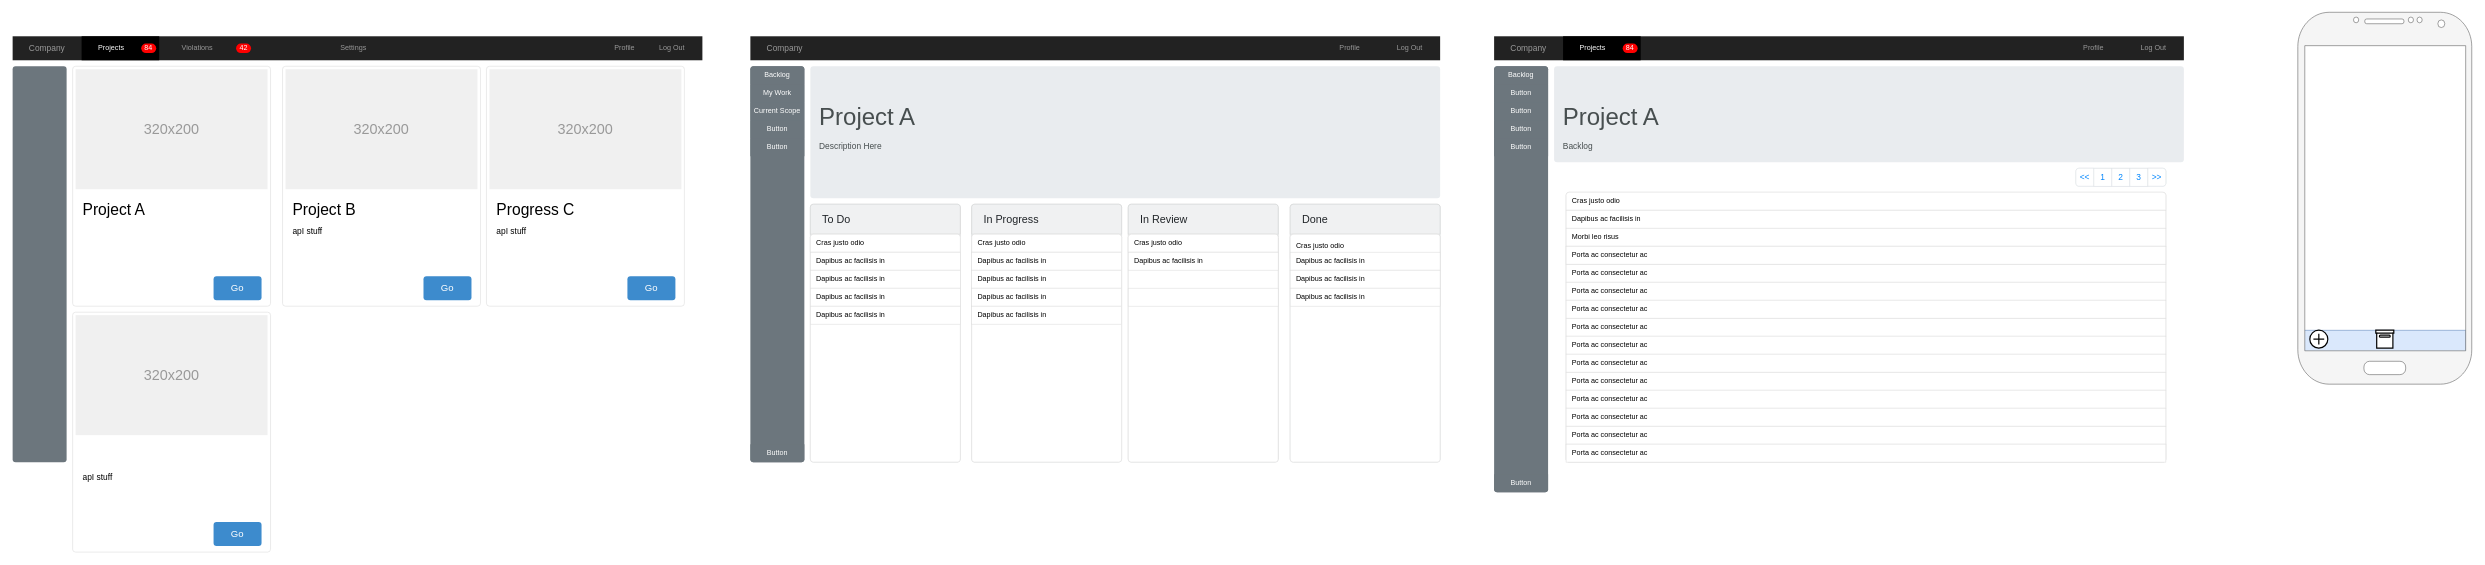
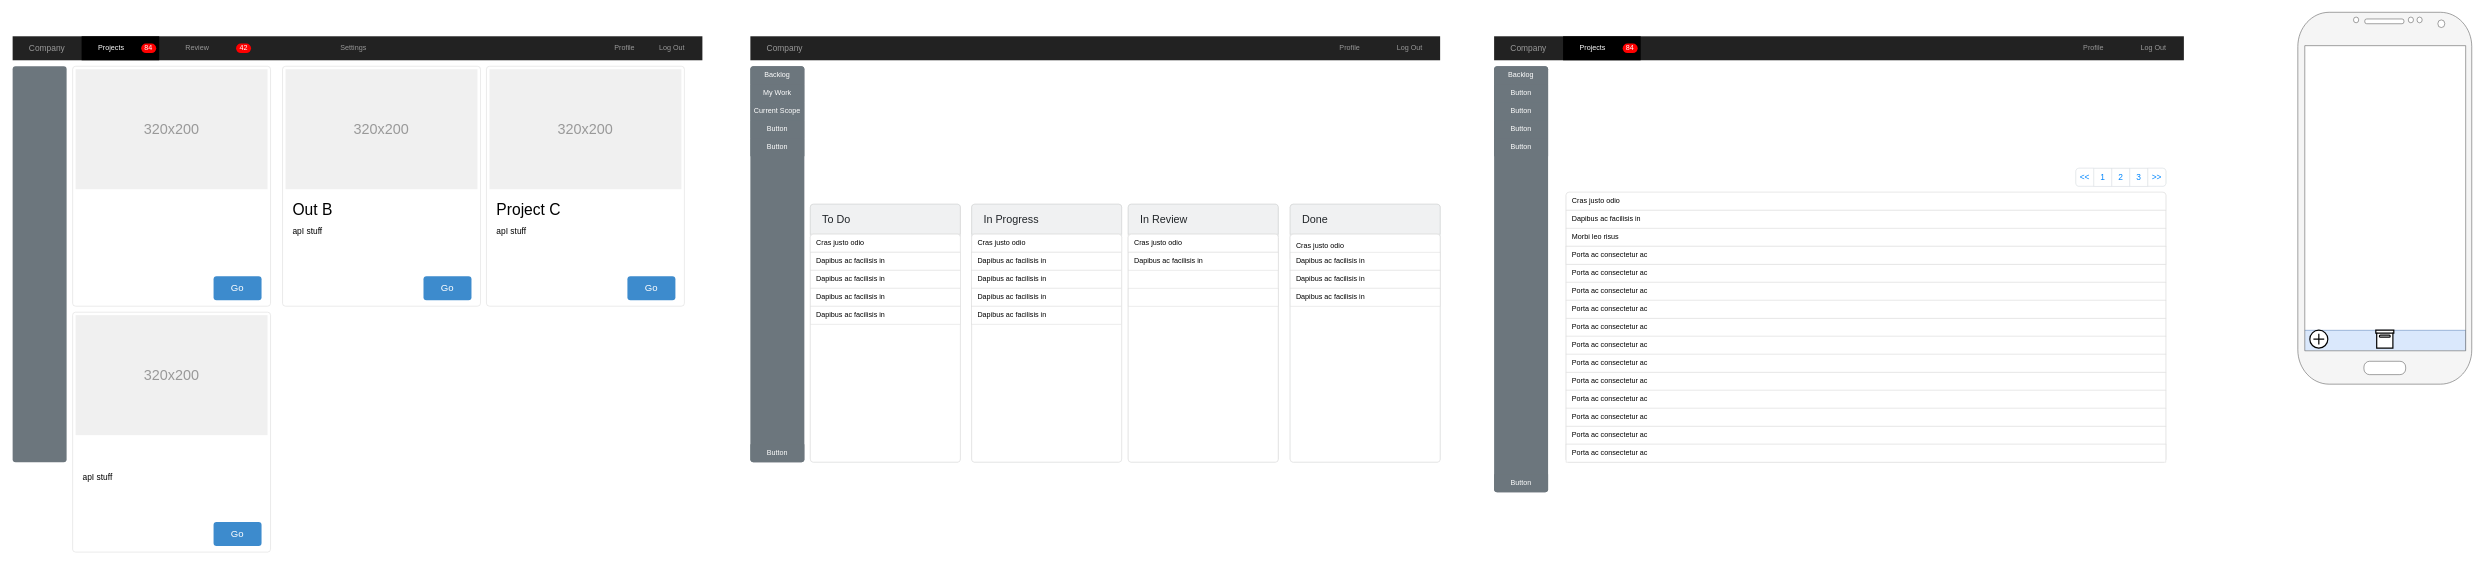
(197, 48) -> (197, 48)
(1869, 114) -> none
(1125, 132) -> none
(171, 210) -> none
(330, 210) -> (312, 210)
(538, 210) -> (534, 210)
